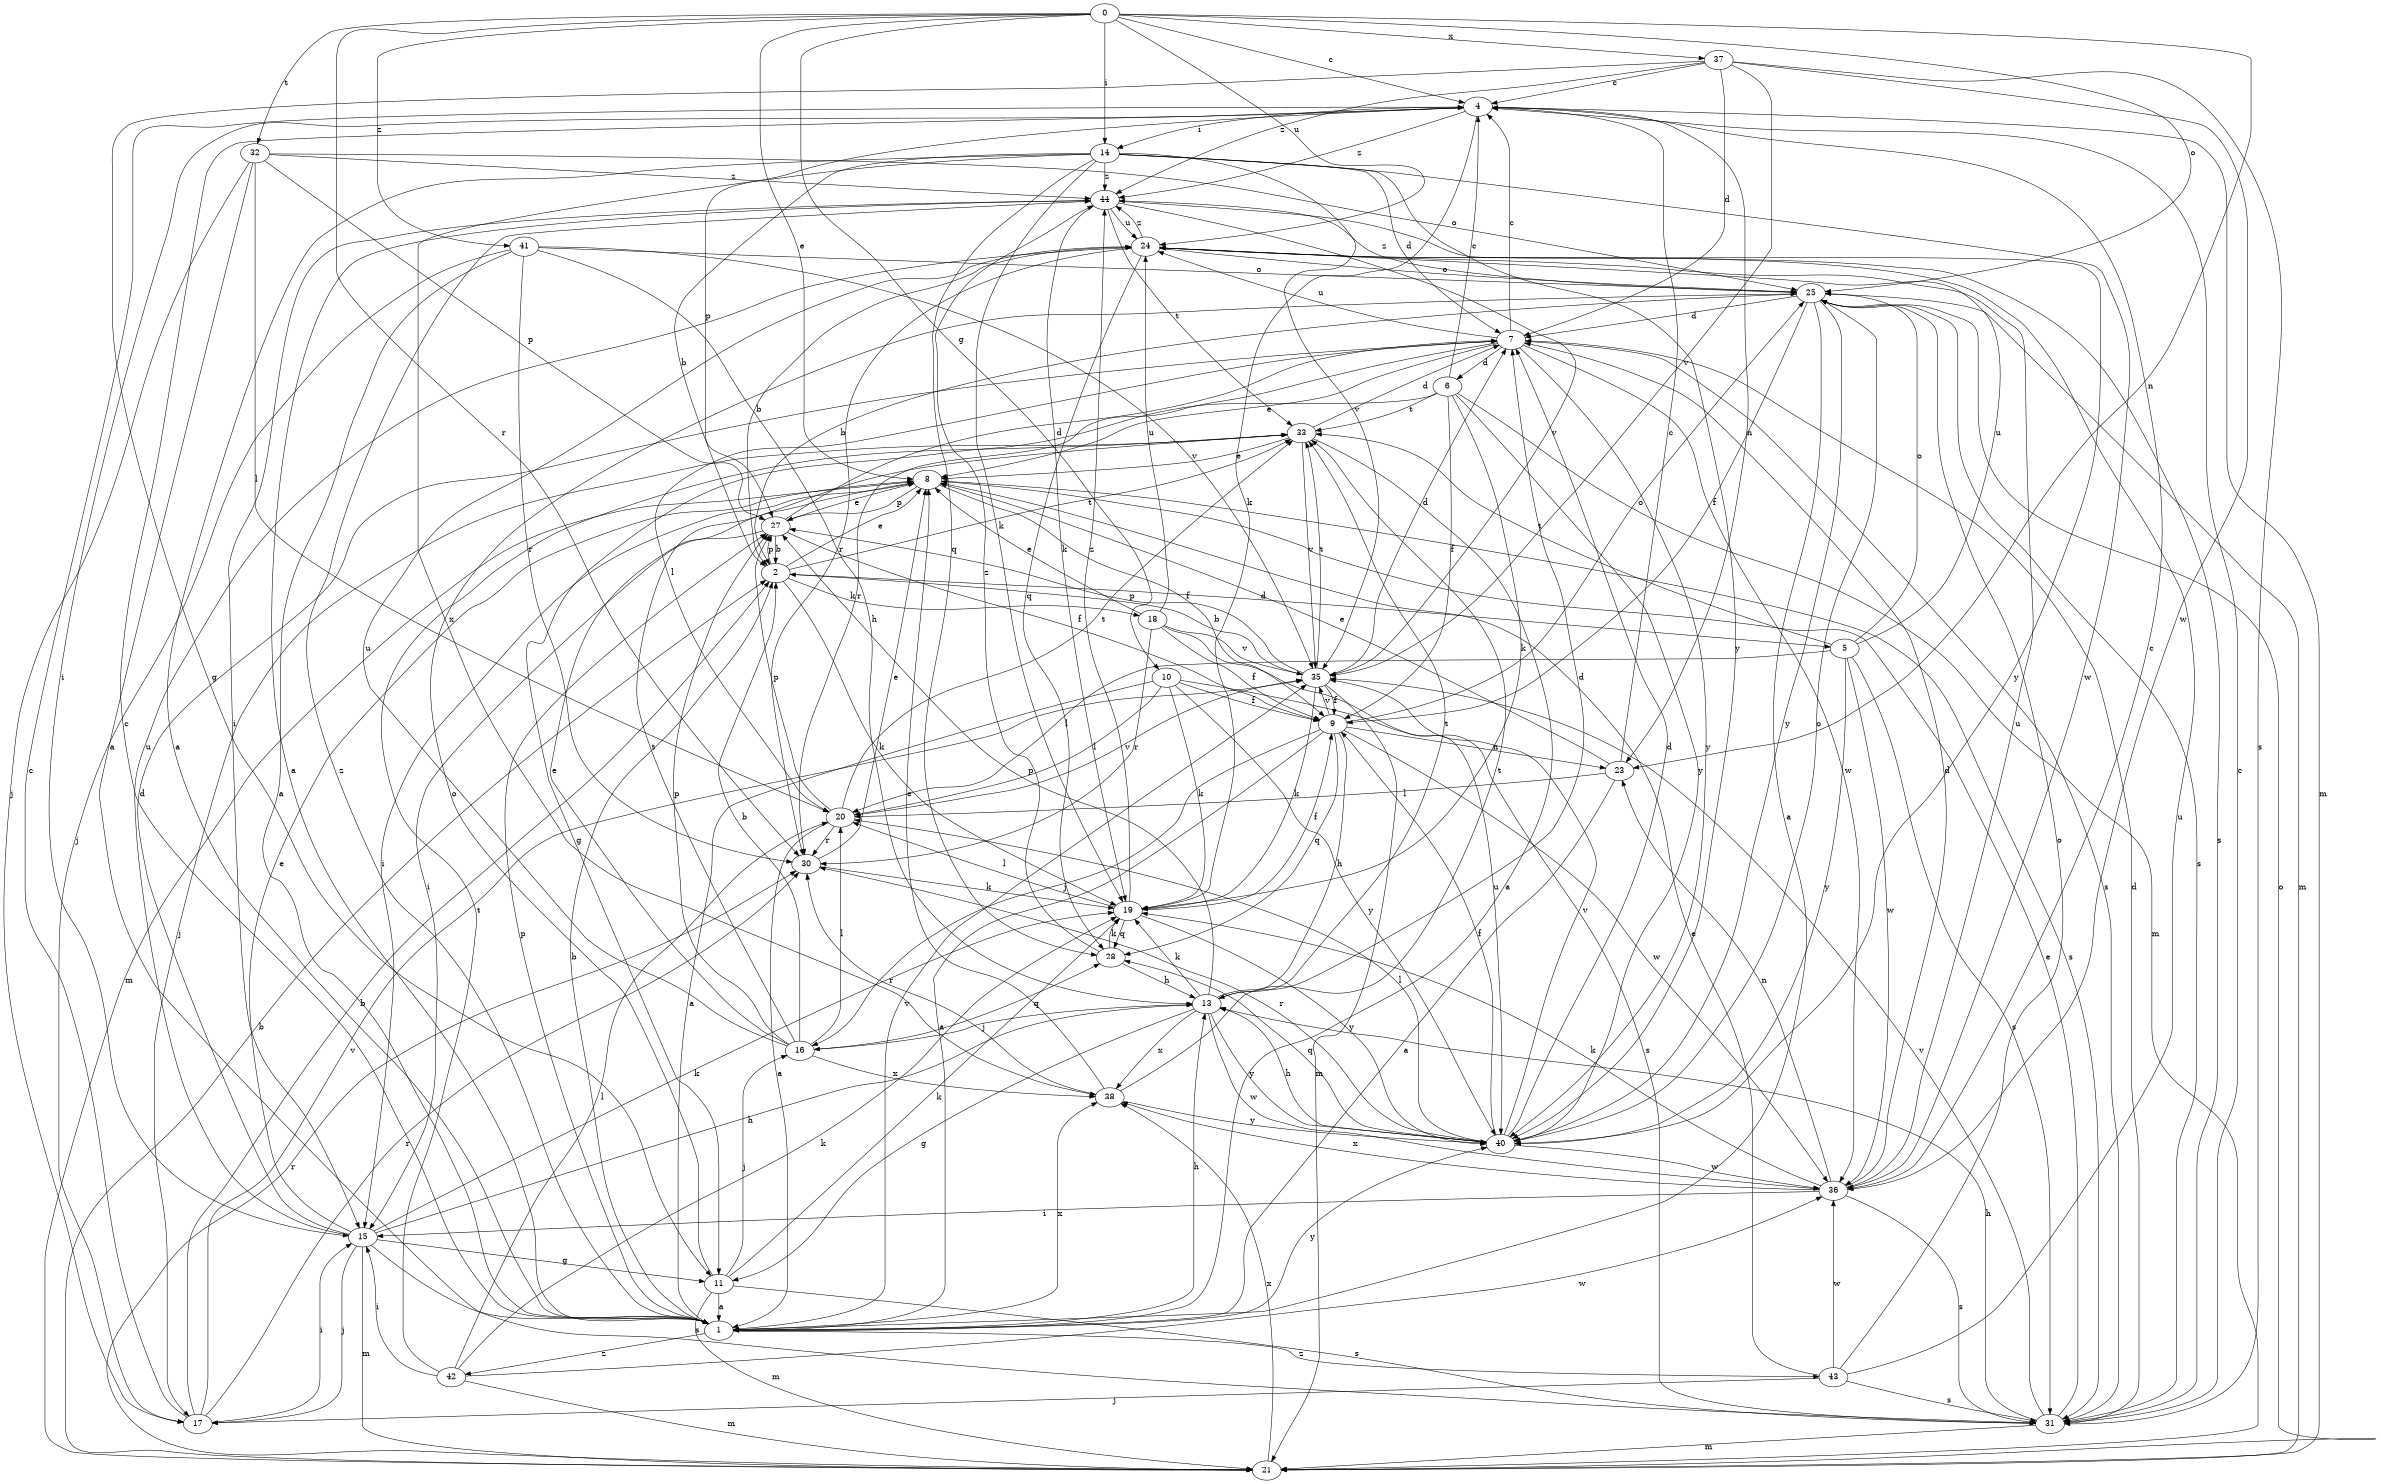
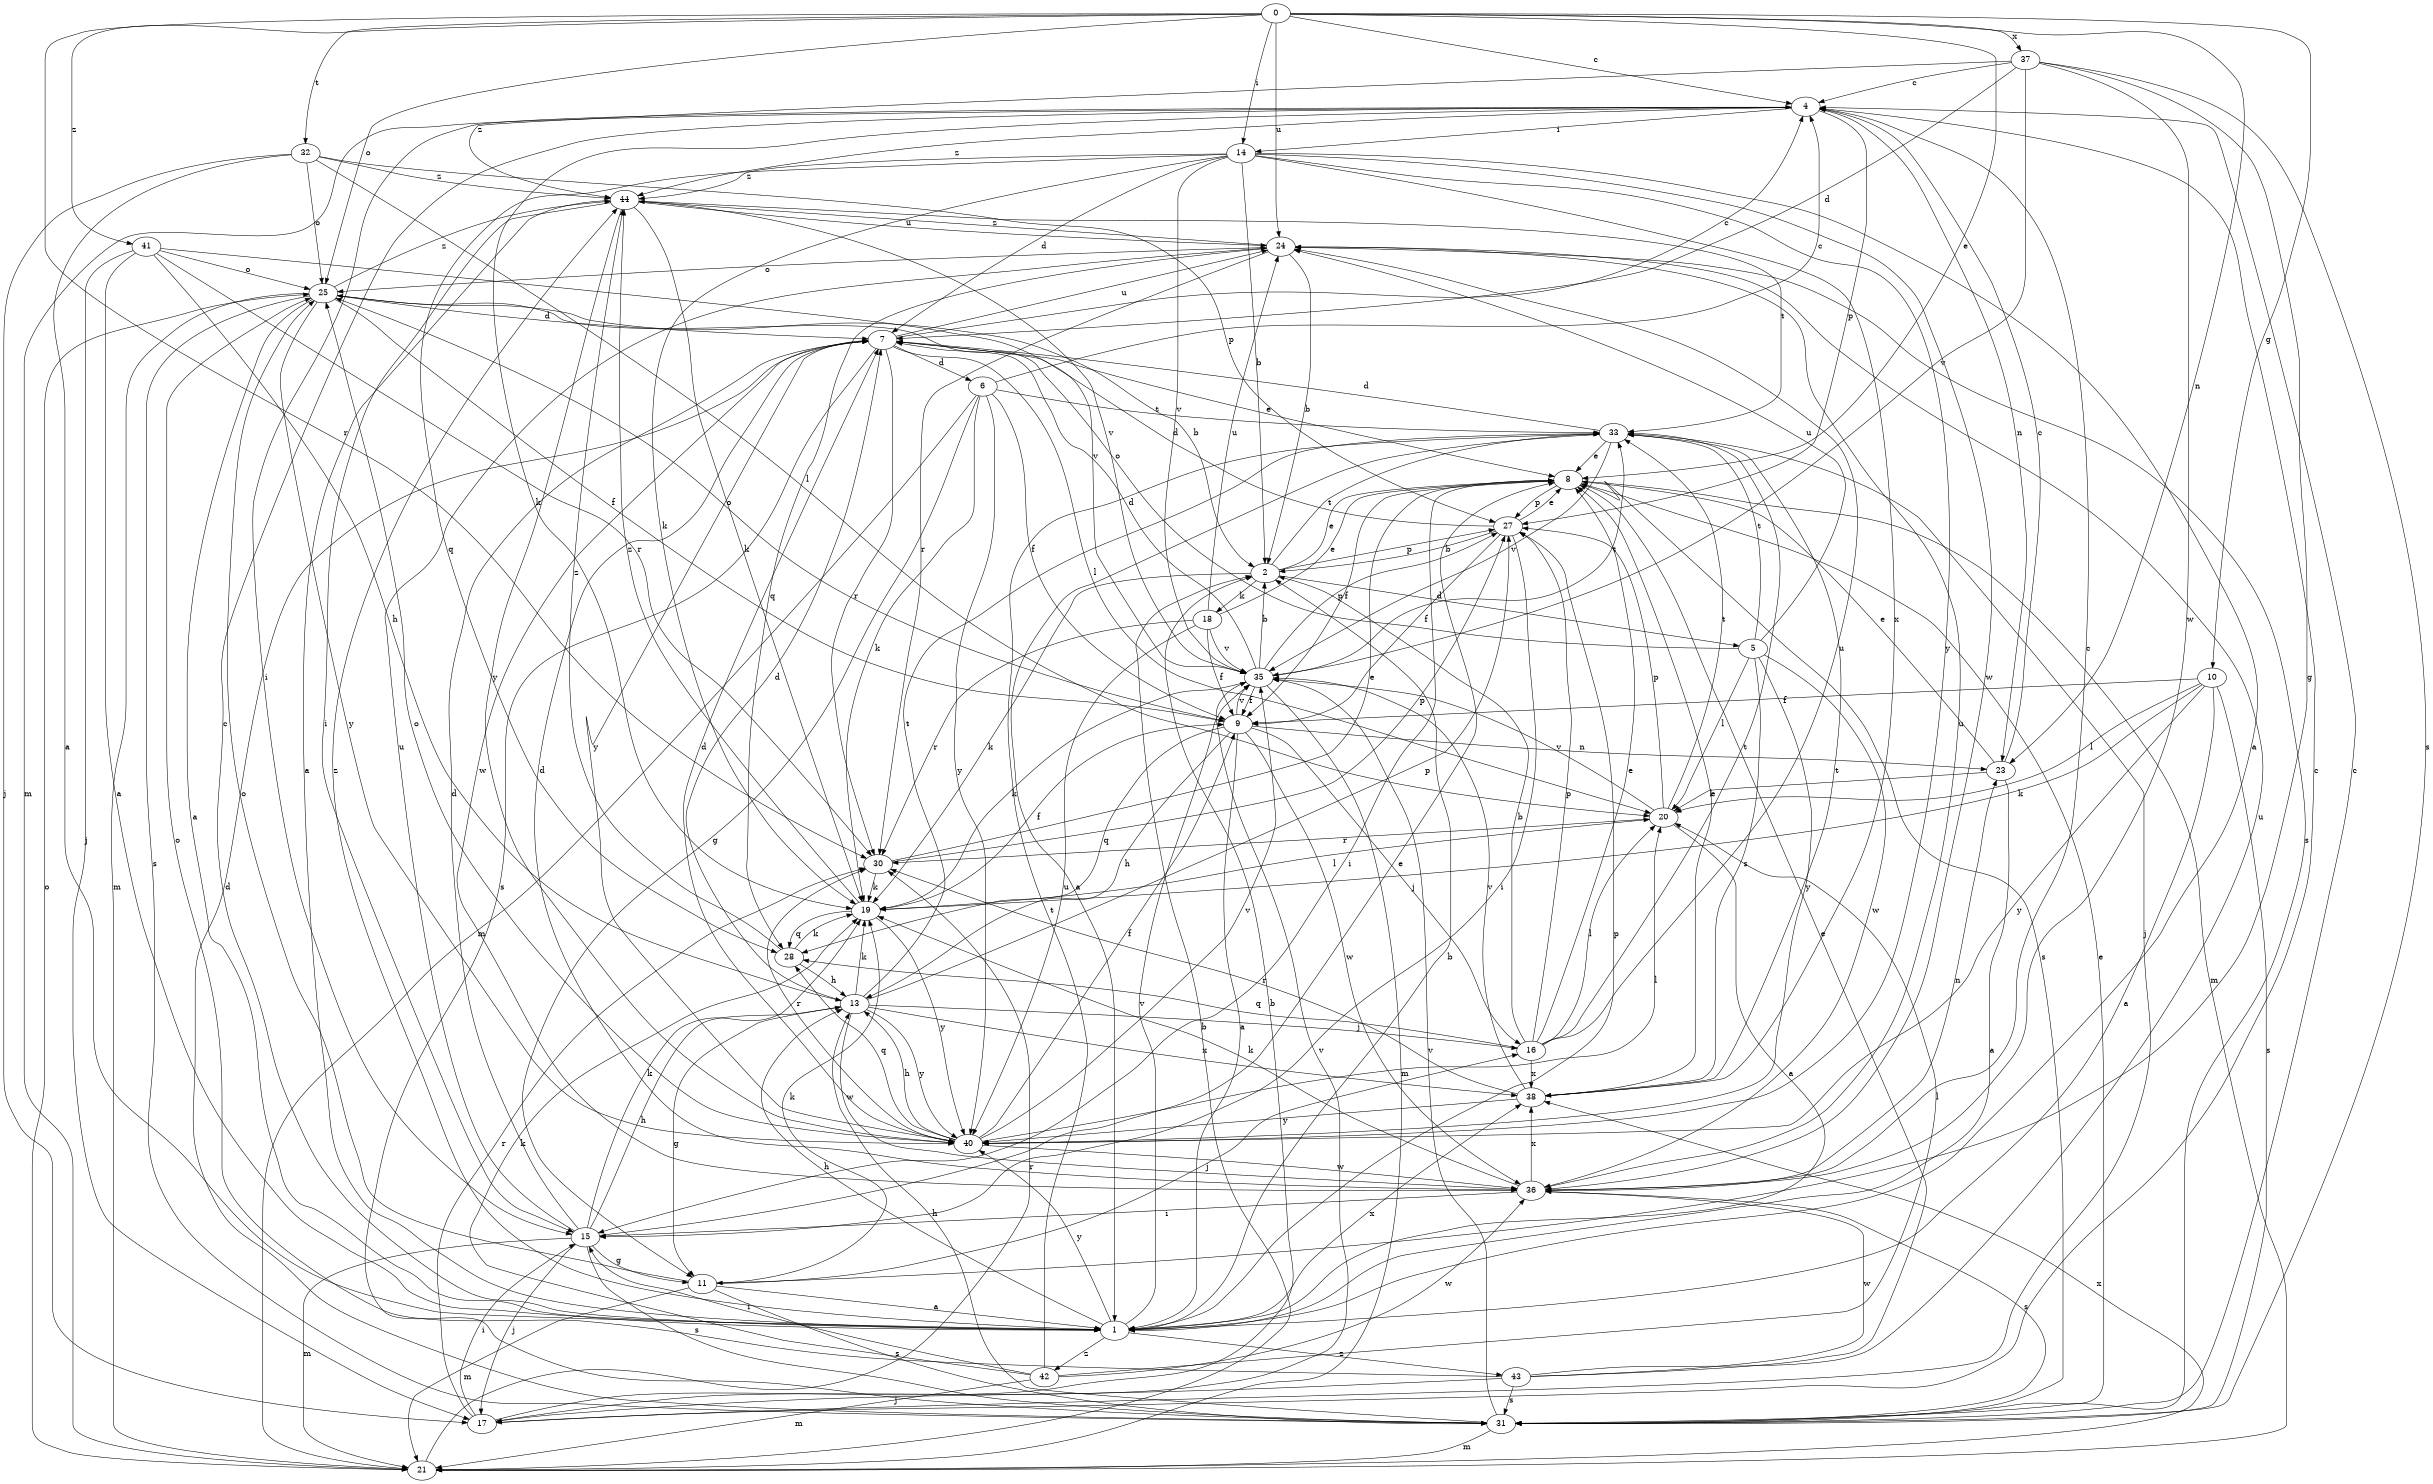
none -> (1261, 803)
none -> (1485, 822)
(2006, 1019) -> (1716, 943)
